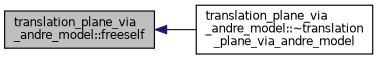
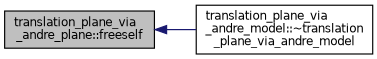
(80, 30) -> (80, 30)
